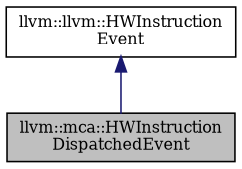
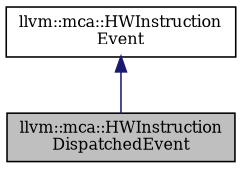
(121, 32) -> (121, 32)
